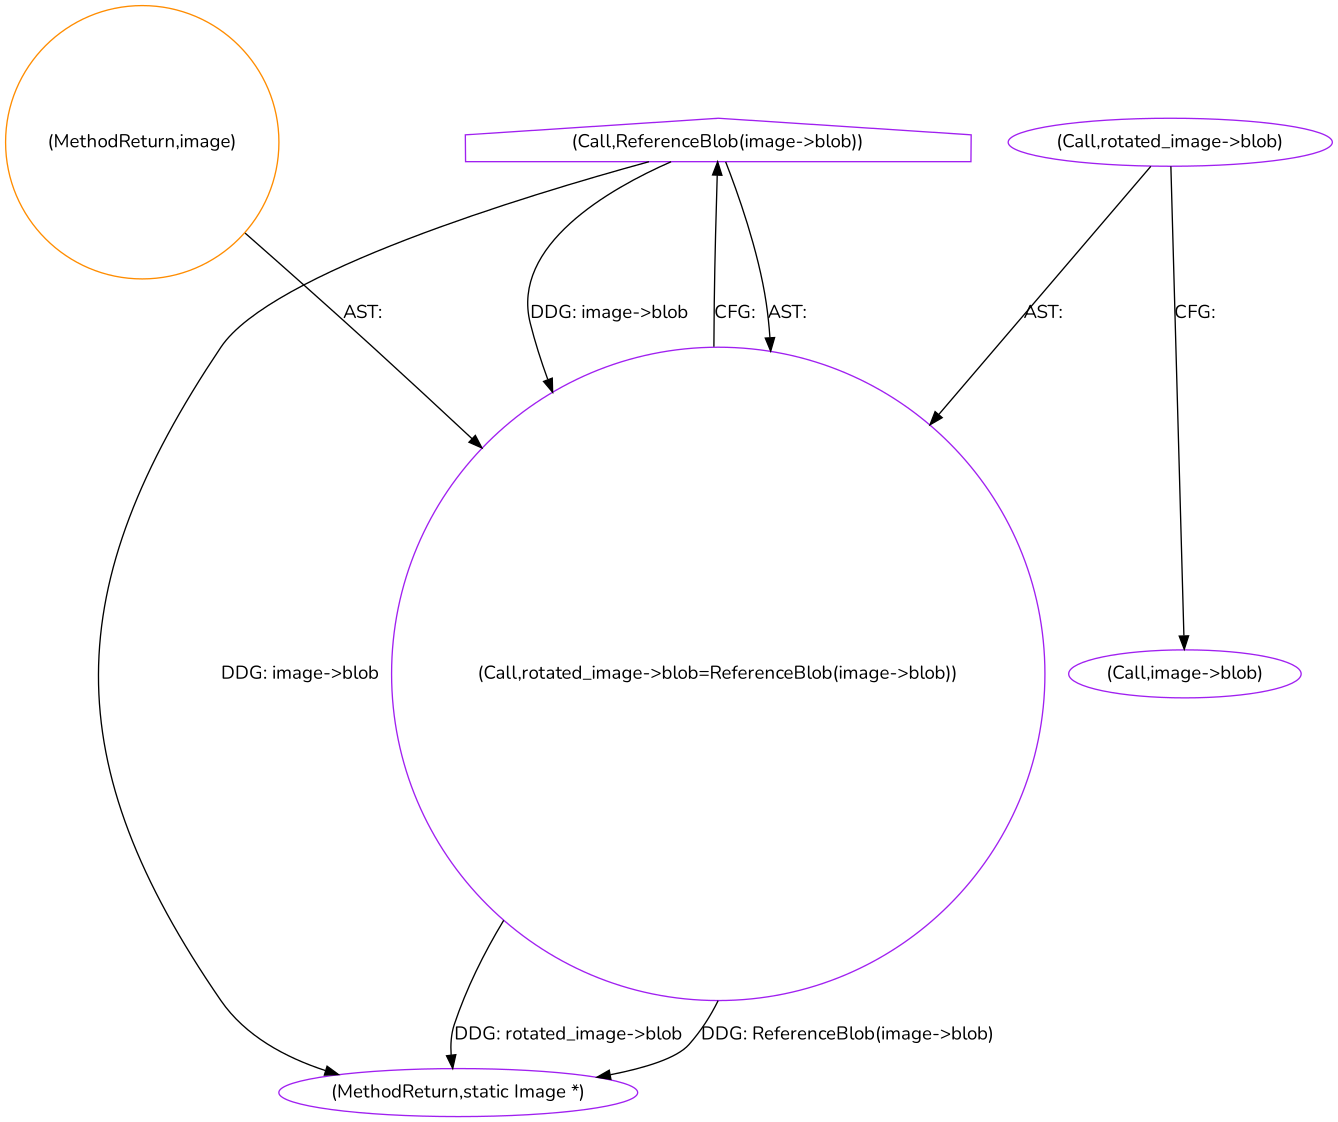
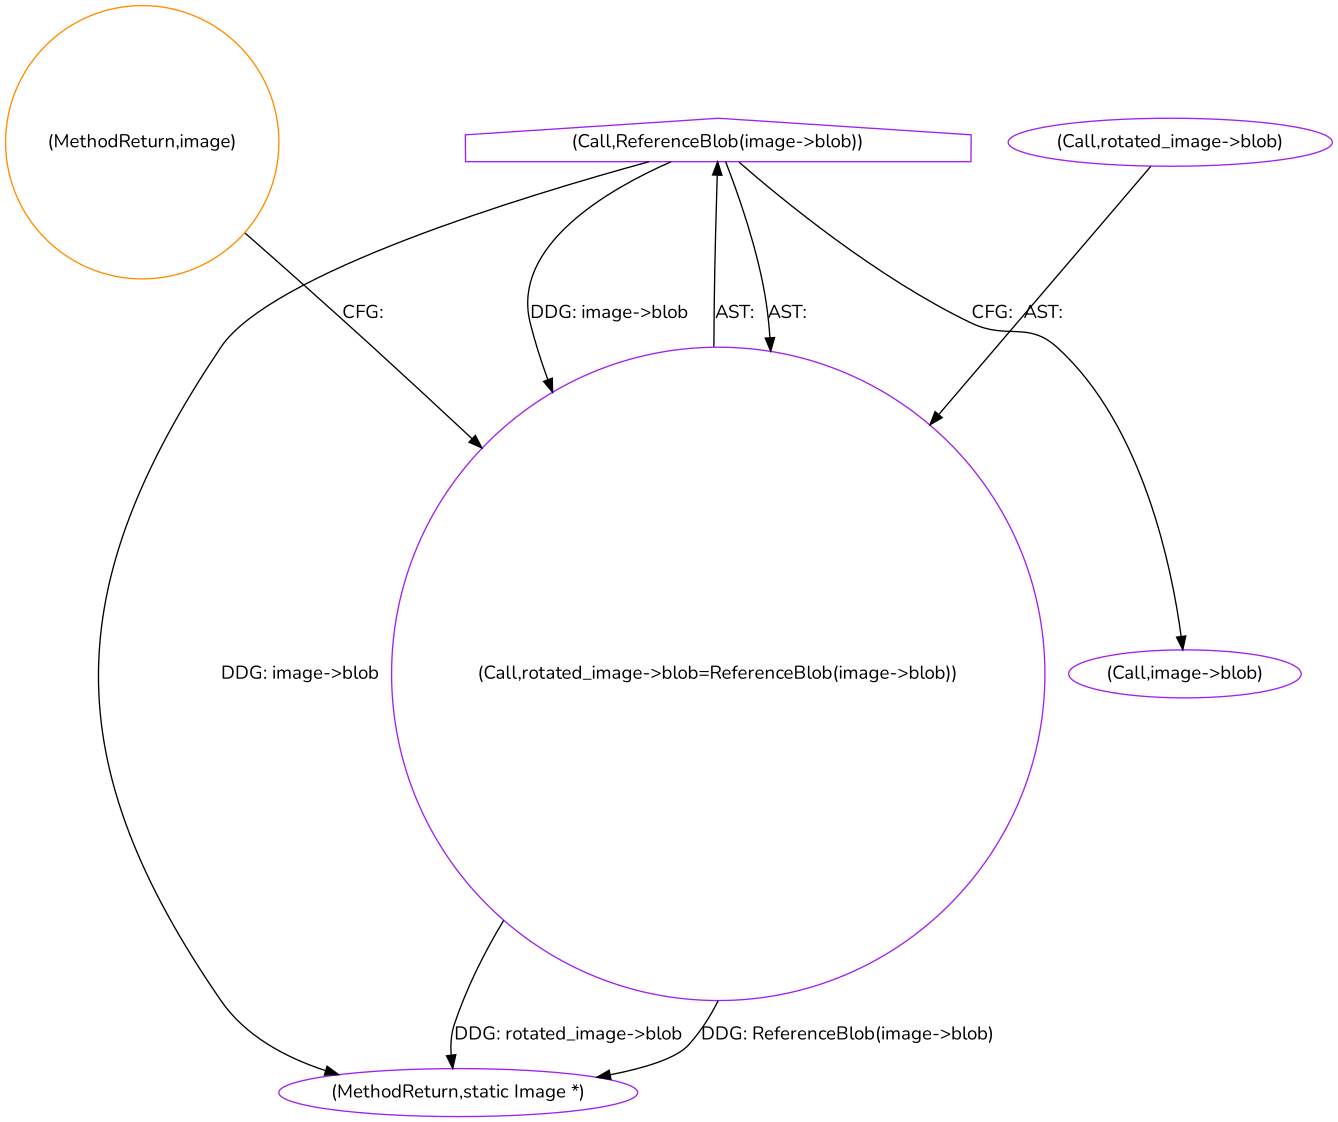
(366, 313) -> (366, 313)
(738, 313) -> (738, 313)
(1177, 401) -> (1034, 334)
